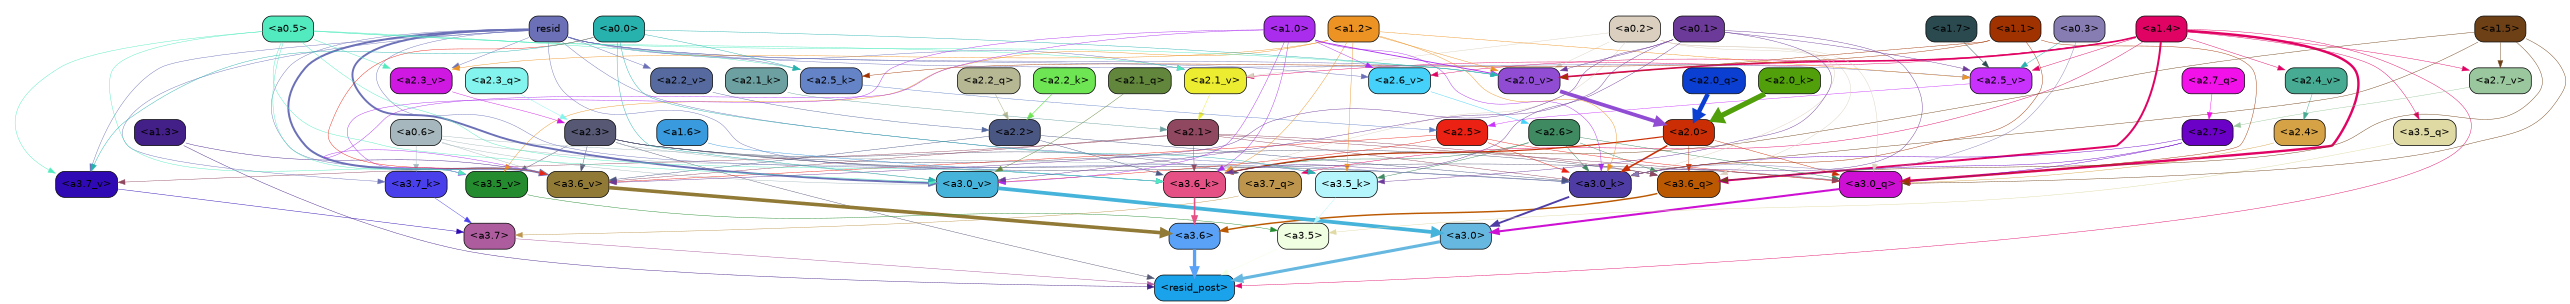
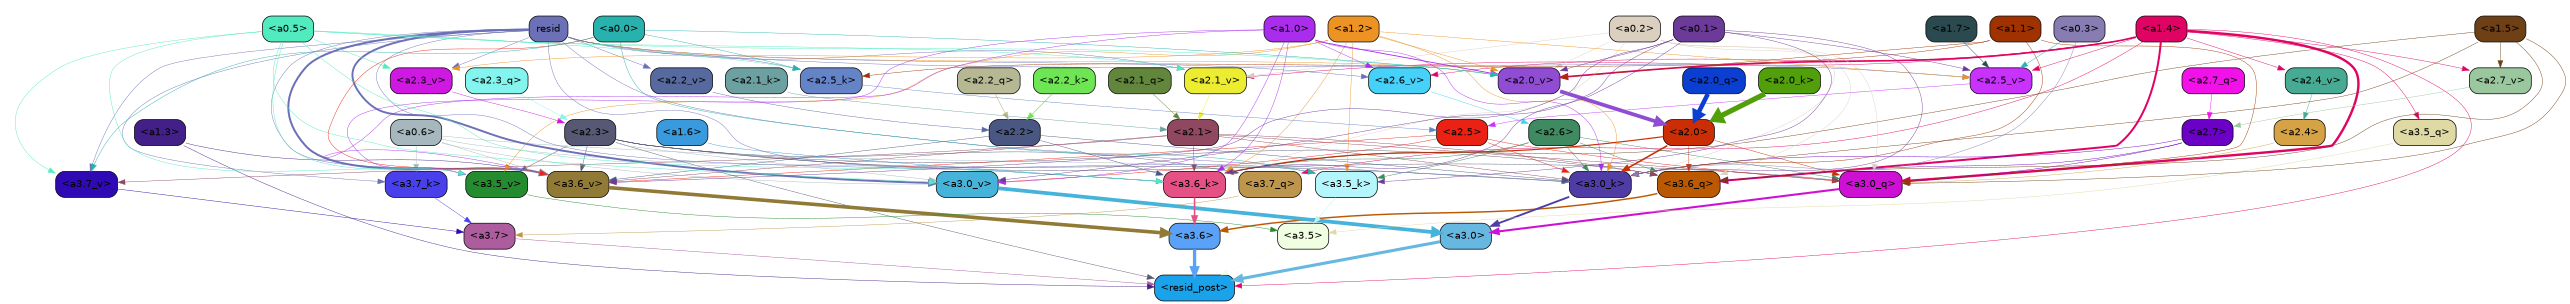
(1029, 61) -> (1029, 61)
(1068, 132) -> (1164, 104)
(639, 136) -> none
